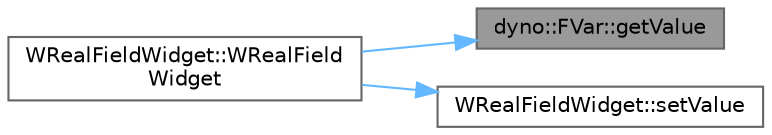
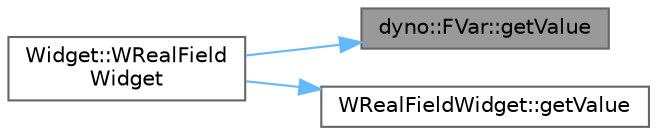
(185, 69) -> (127, 69)
(600, 107) -> (485, 107)
